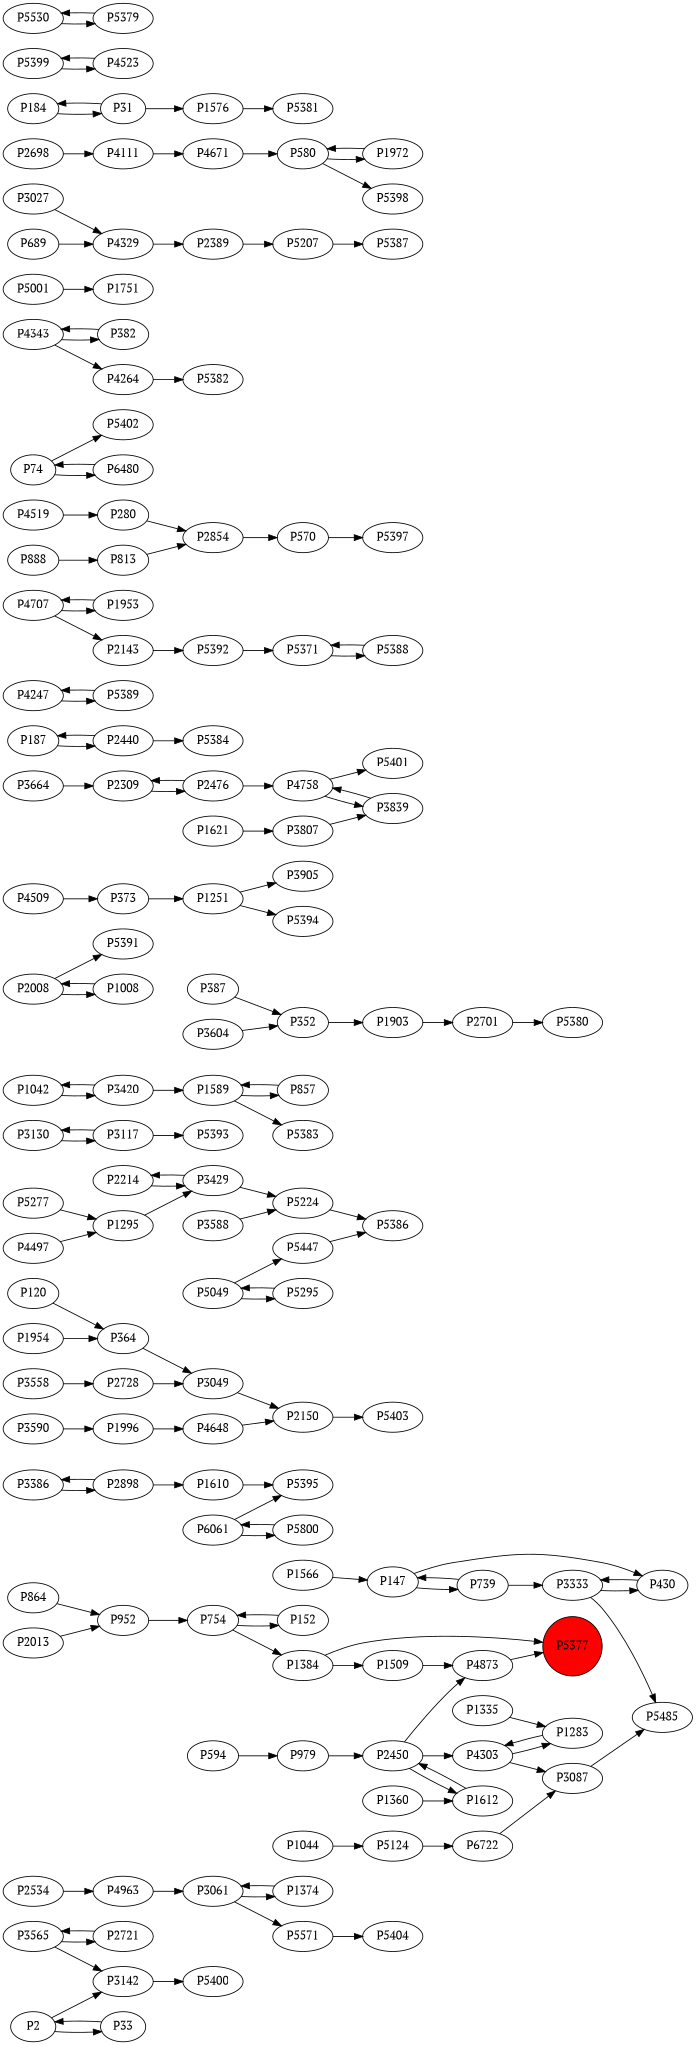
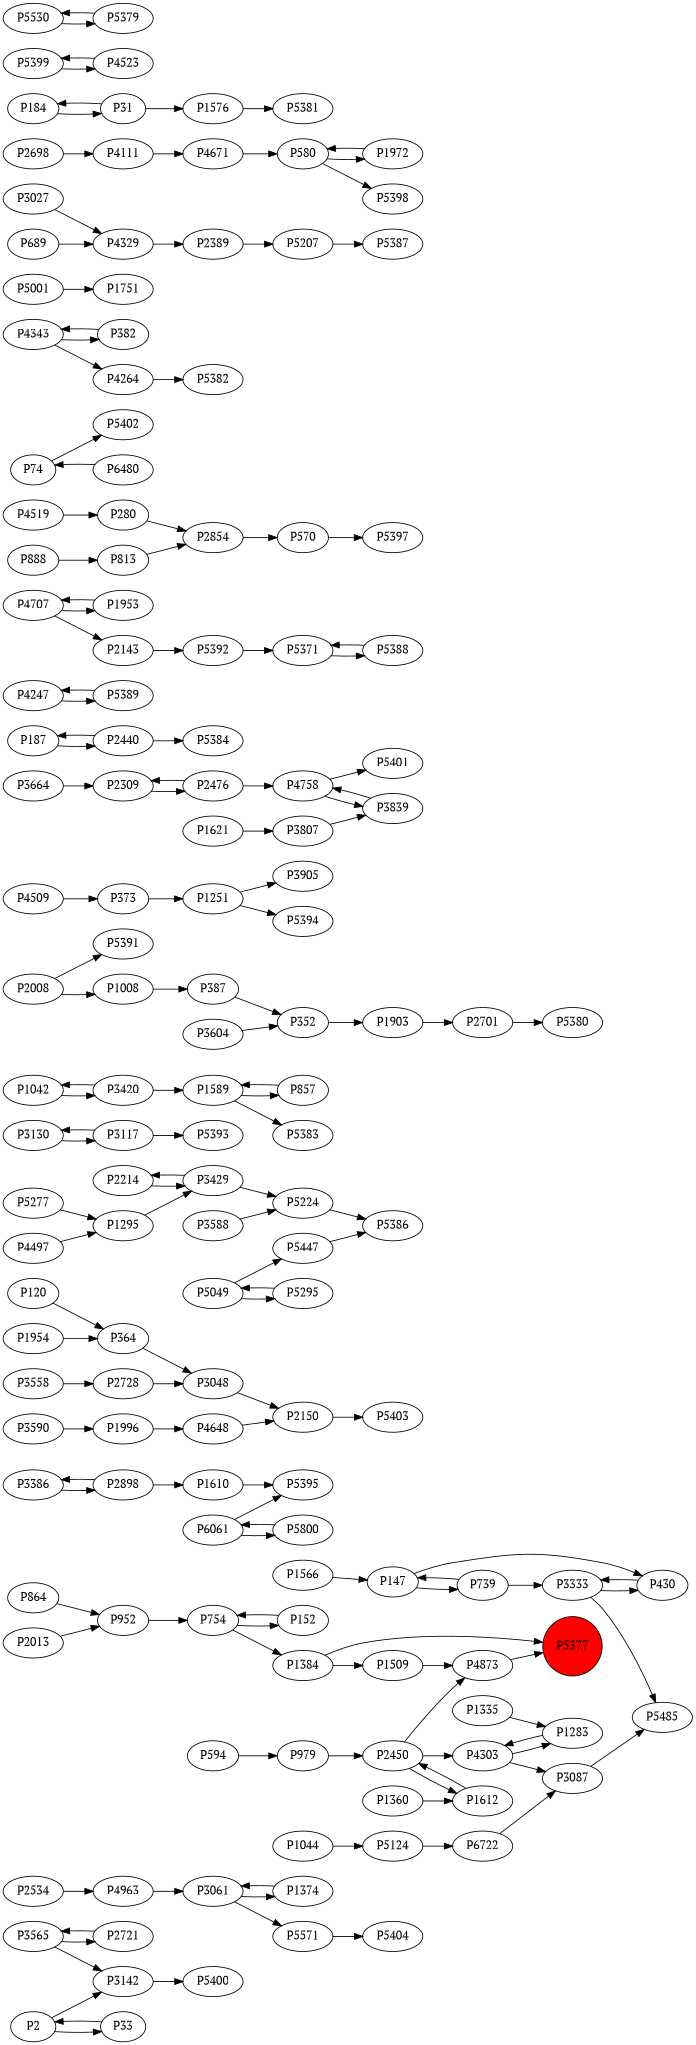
(71, 475) -> none
(82, 984) -> (166, 989)
(213, 1384) -> (213, 1384)
